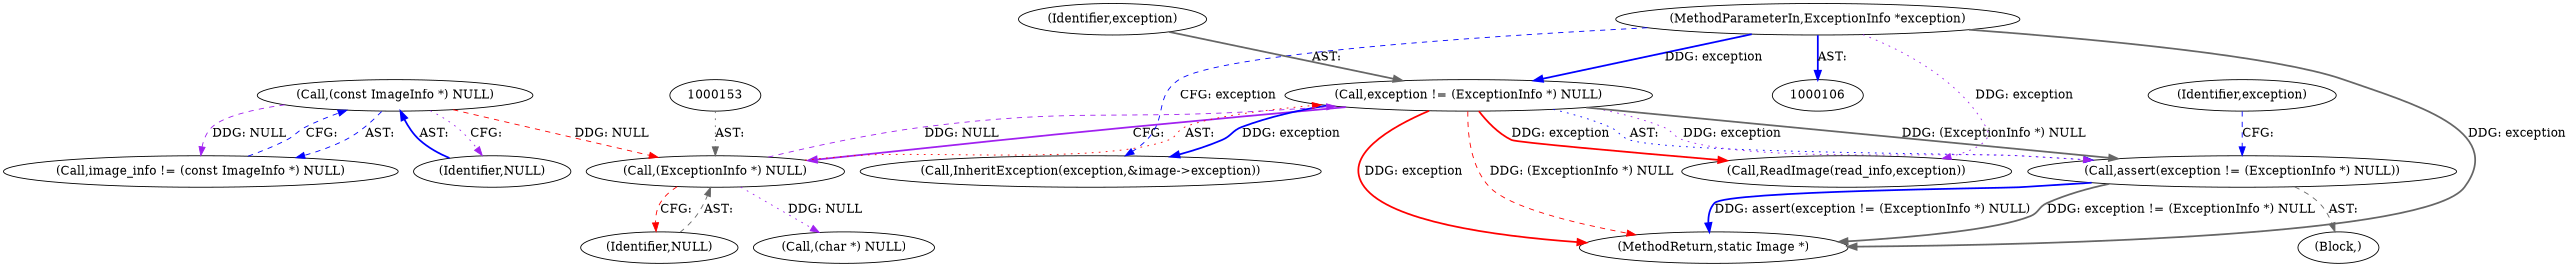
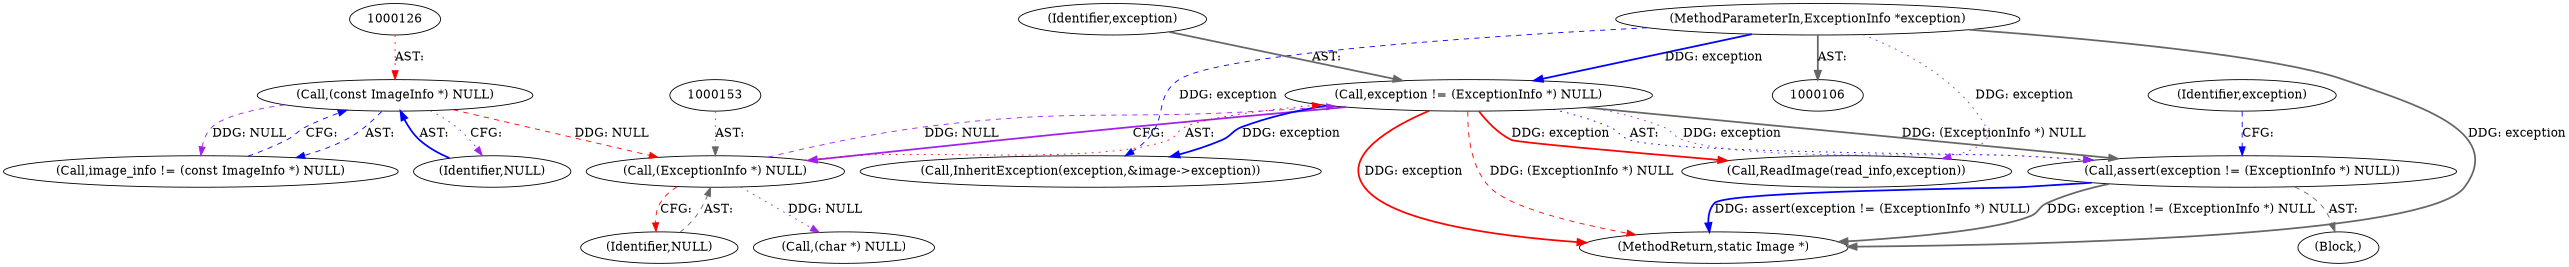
none -> (395, 19)
(1818, 53) -> (1818, 53)
(1228, 95) -> (1228, 95)
